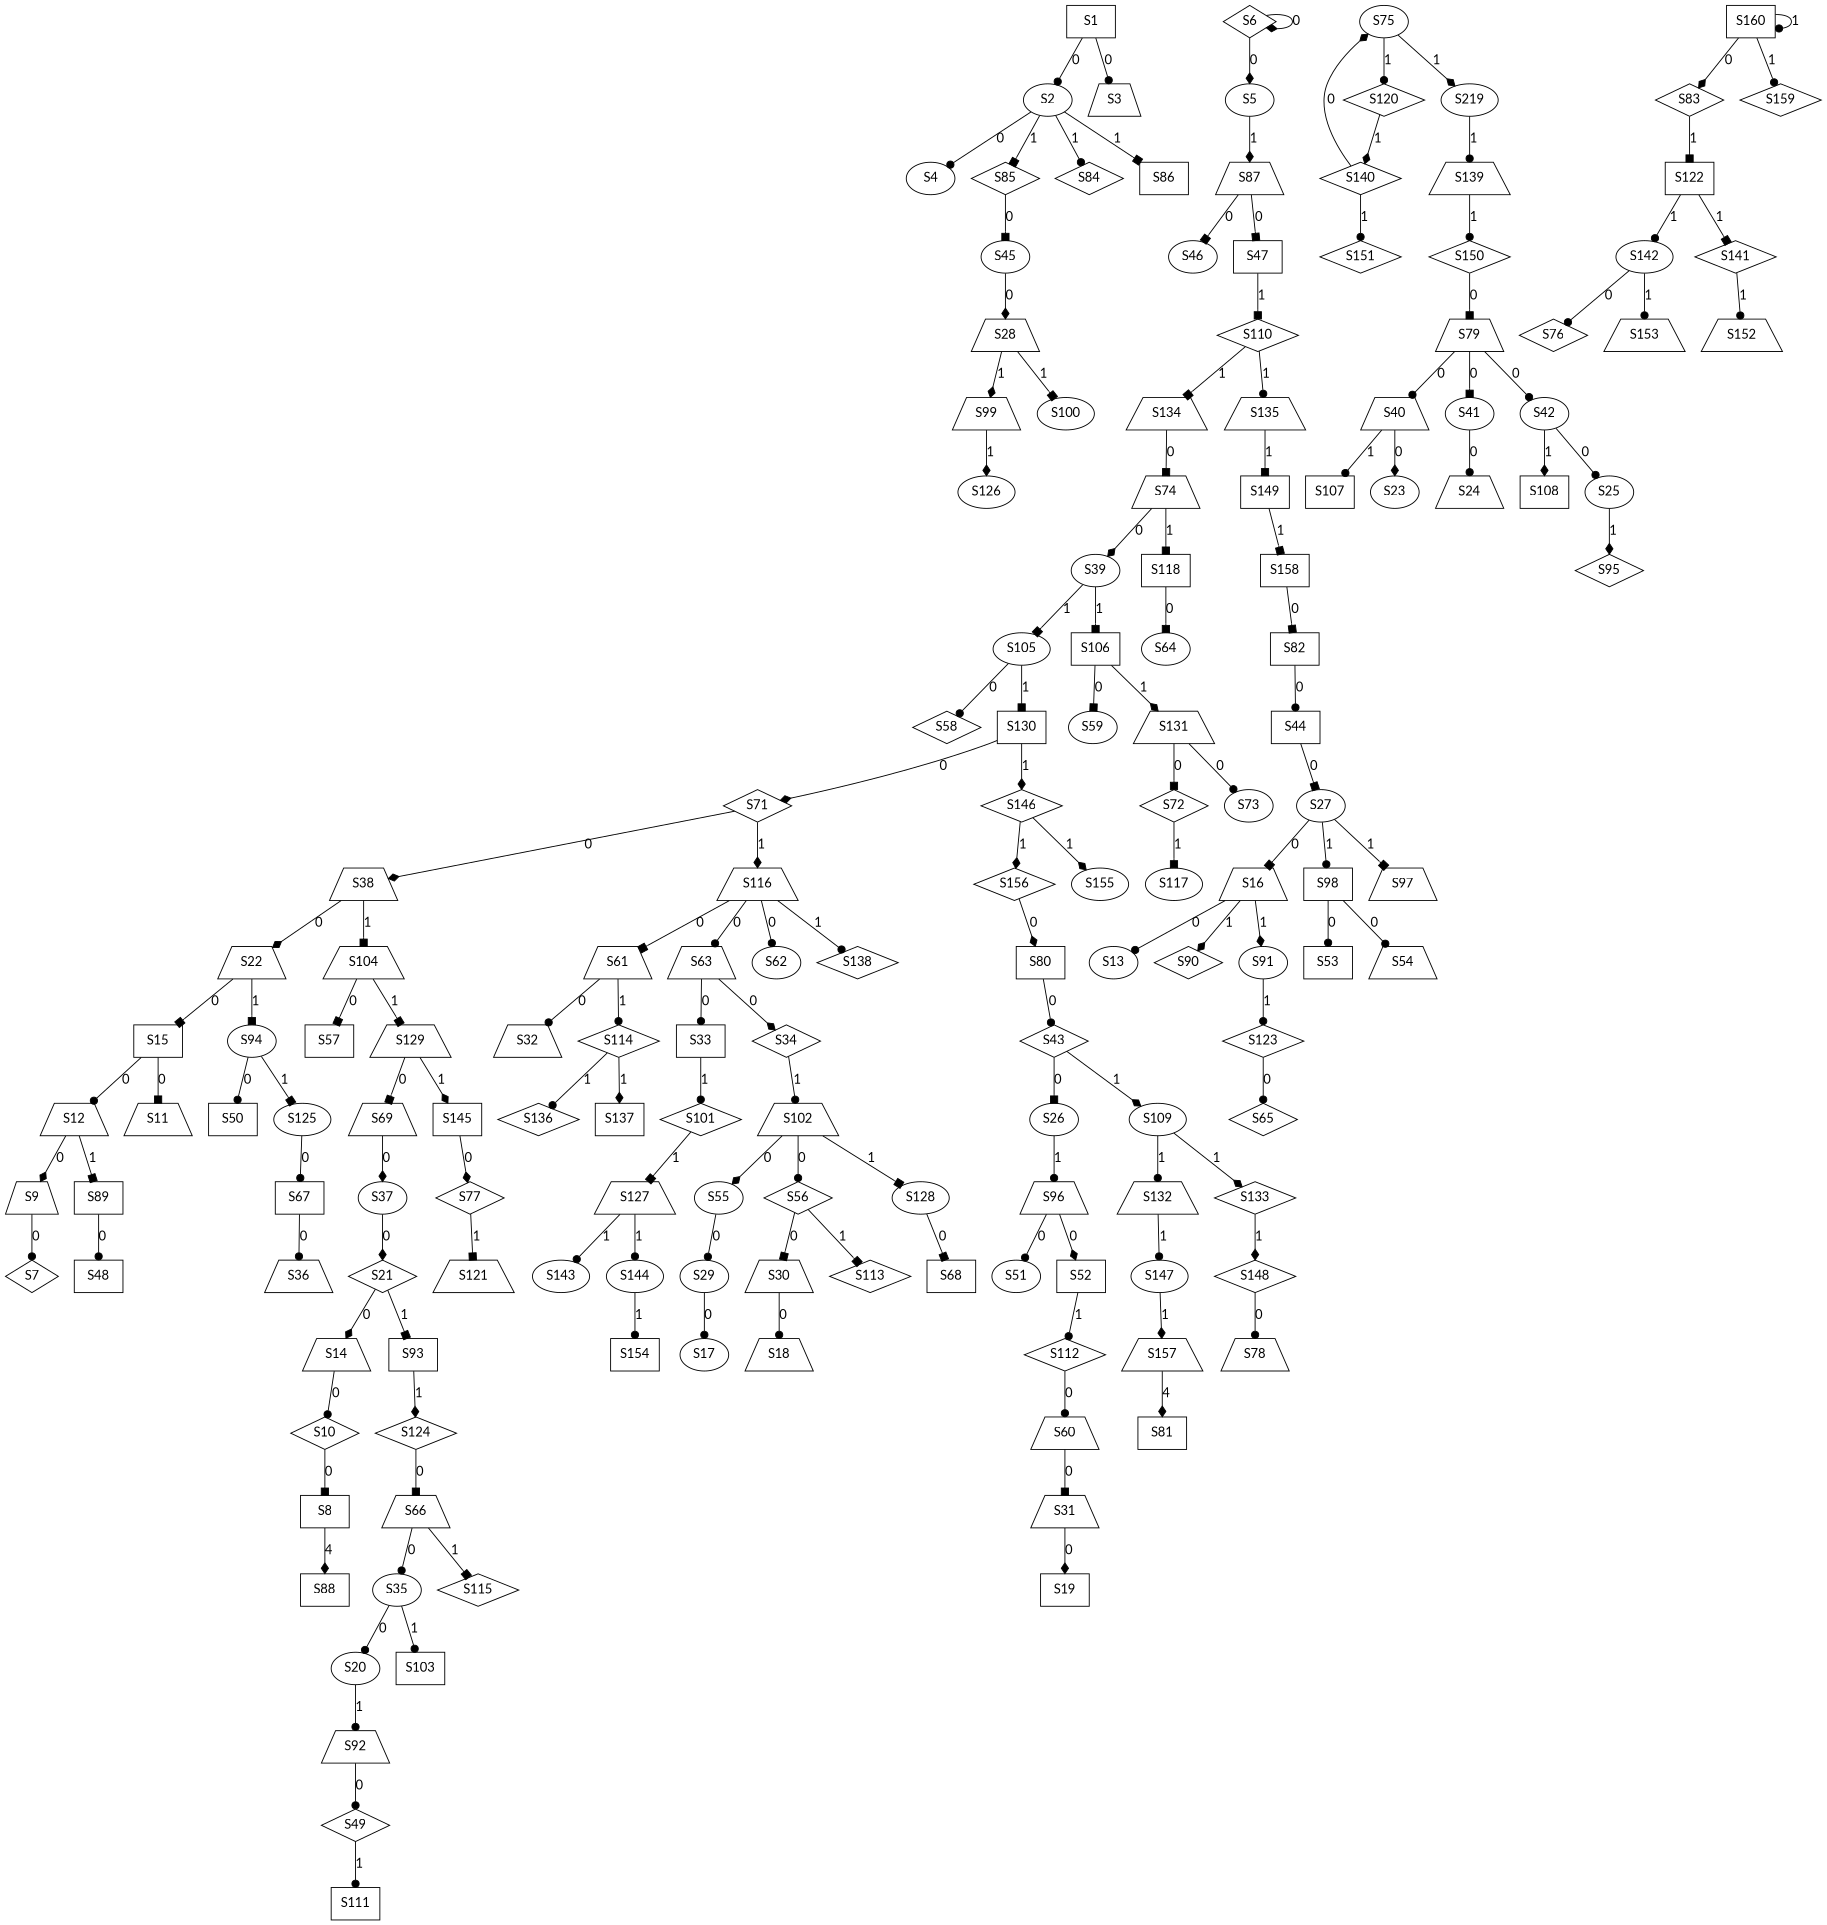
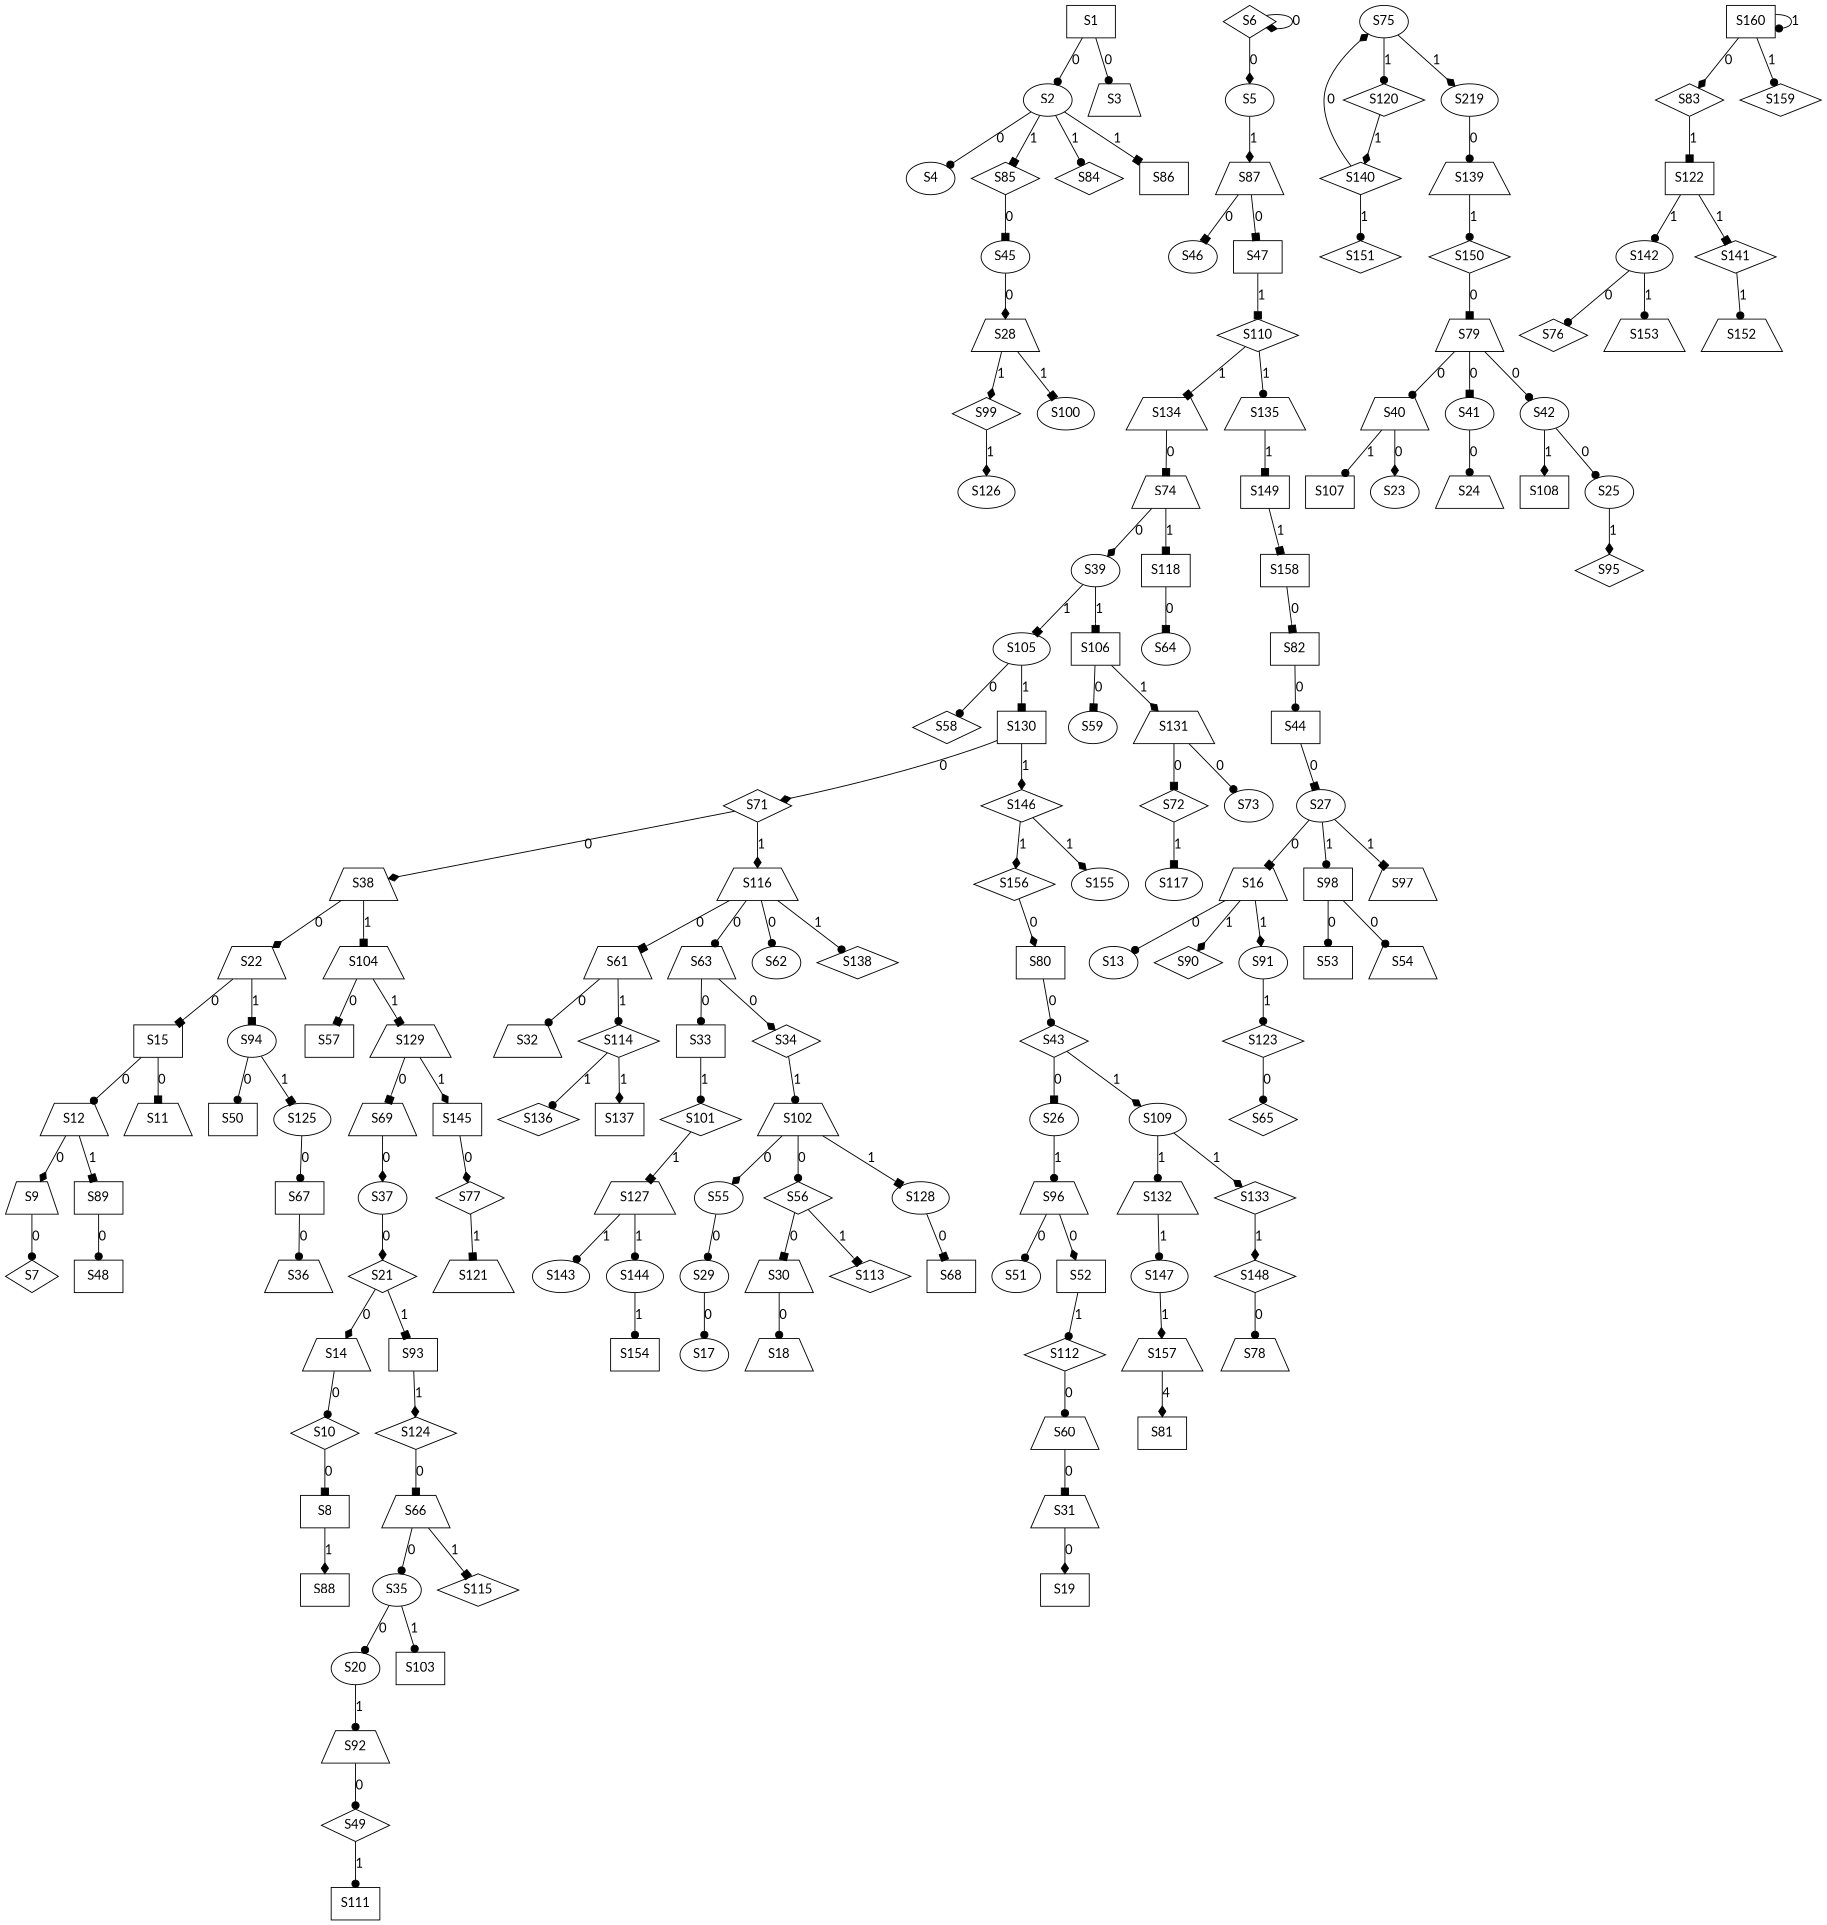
(1474, 139) -> (1474, 139)
(986, 414) -> (986, 414)
(329, 1551) -> (329, 1551)
